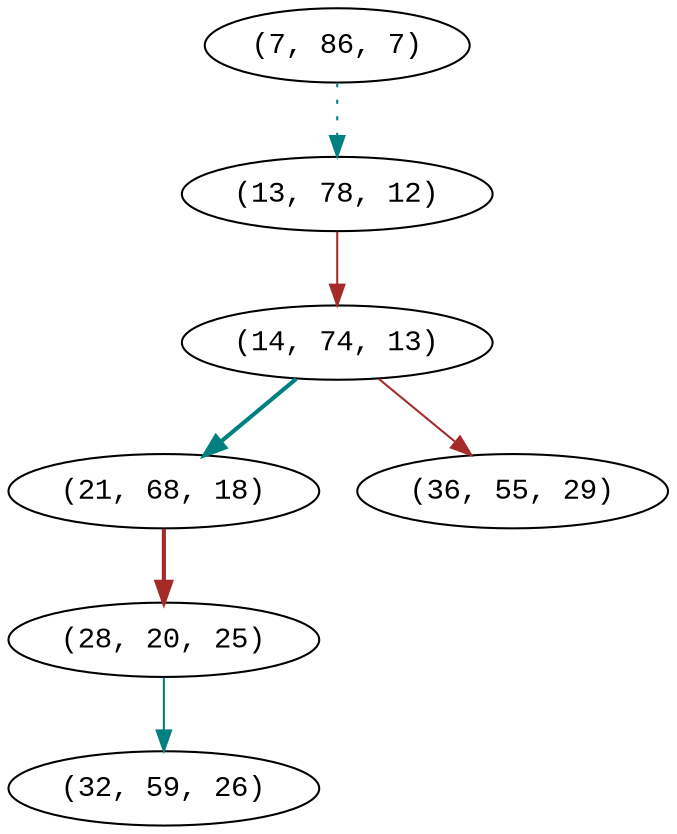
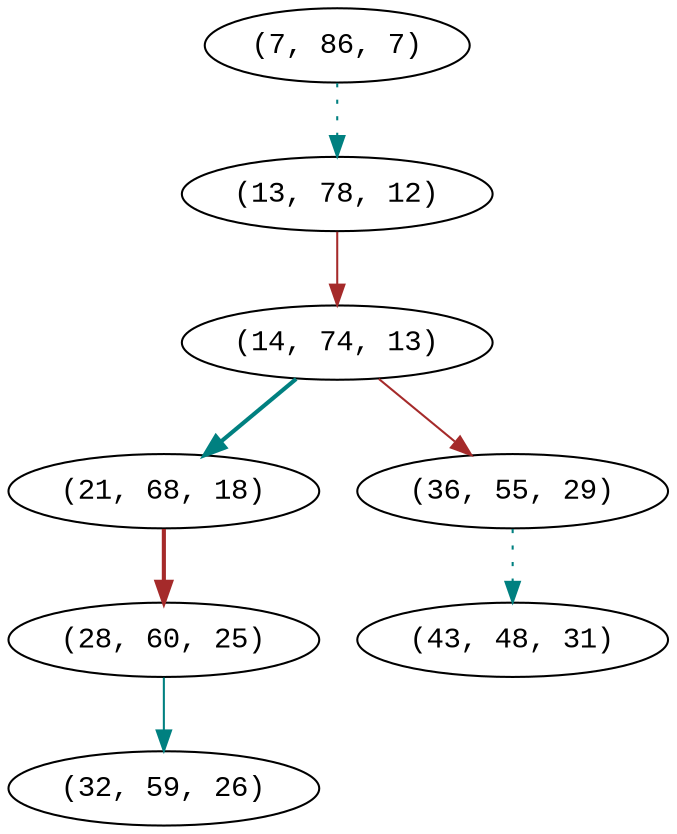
(164, 640) -> (164, 640)
none -> (513, 640)
